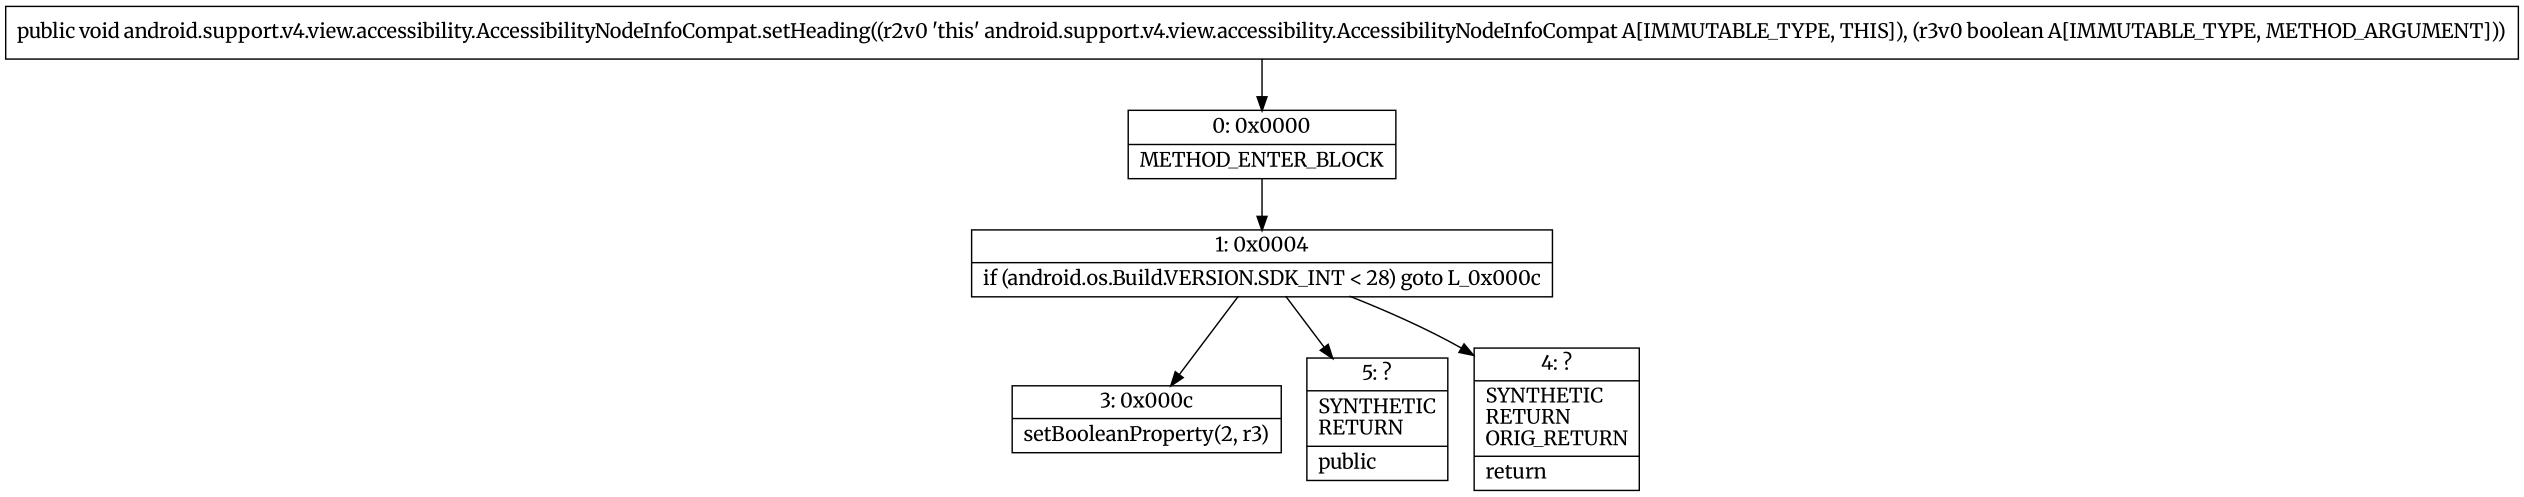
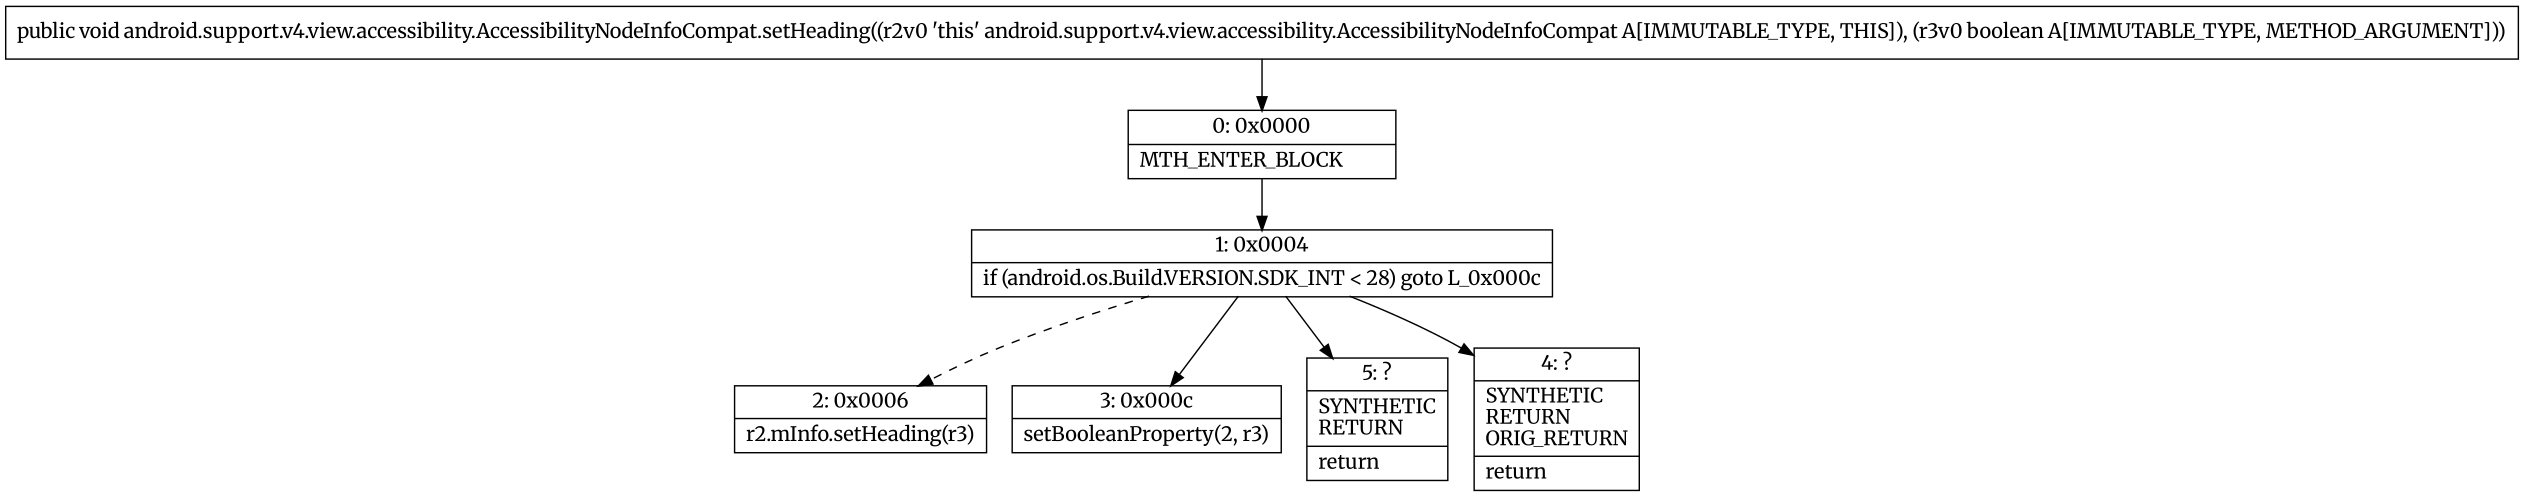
(1262, 161) -> (1241, 161)
none -> (861, 419)
(1347, 463) -> (1349, 463)
